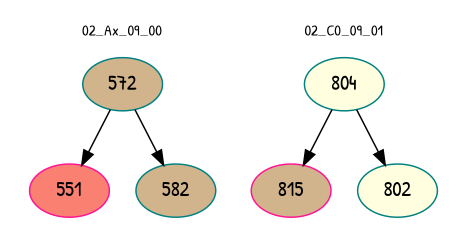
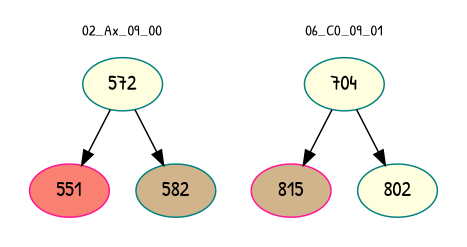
(344, 32) -> (344, 32)
(123, 84) -> (123, 84)
(344, 84) -> (344, 84)
